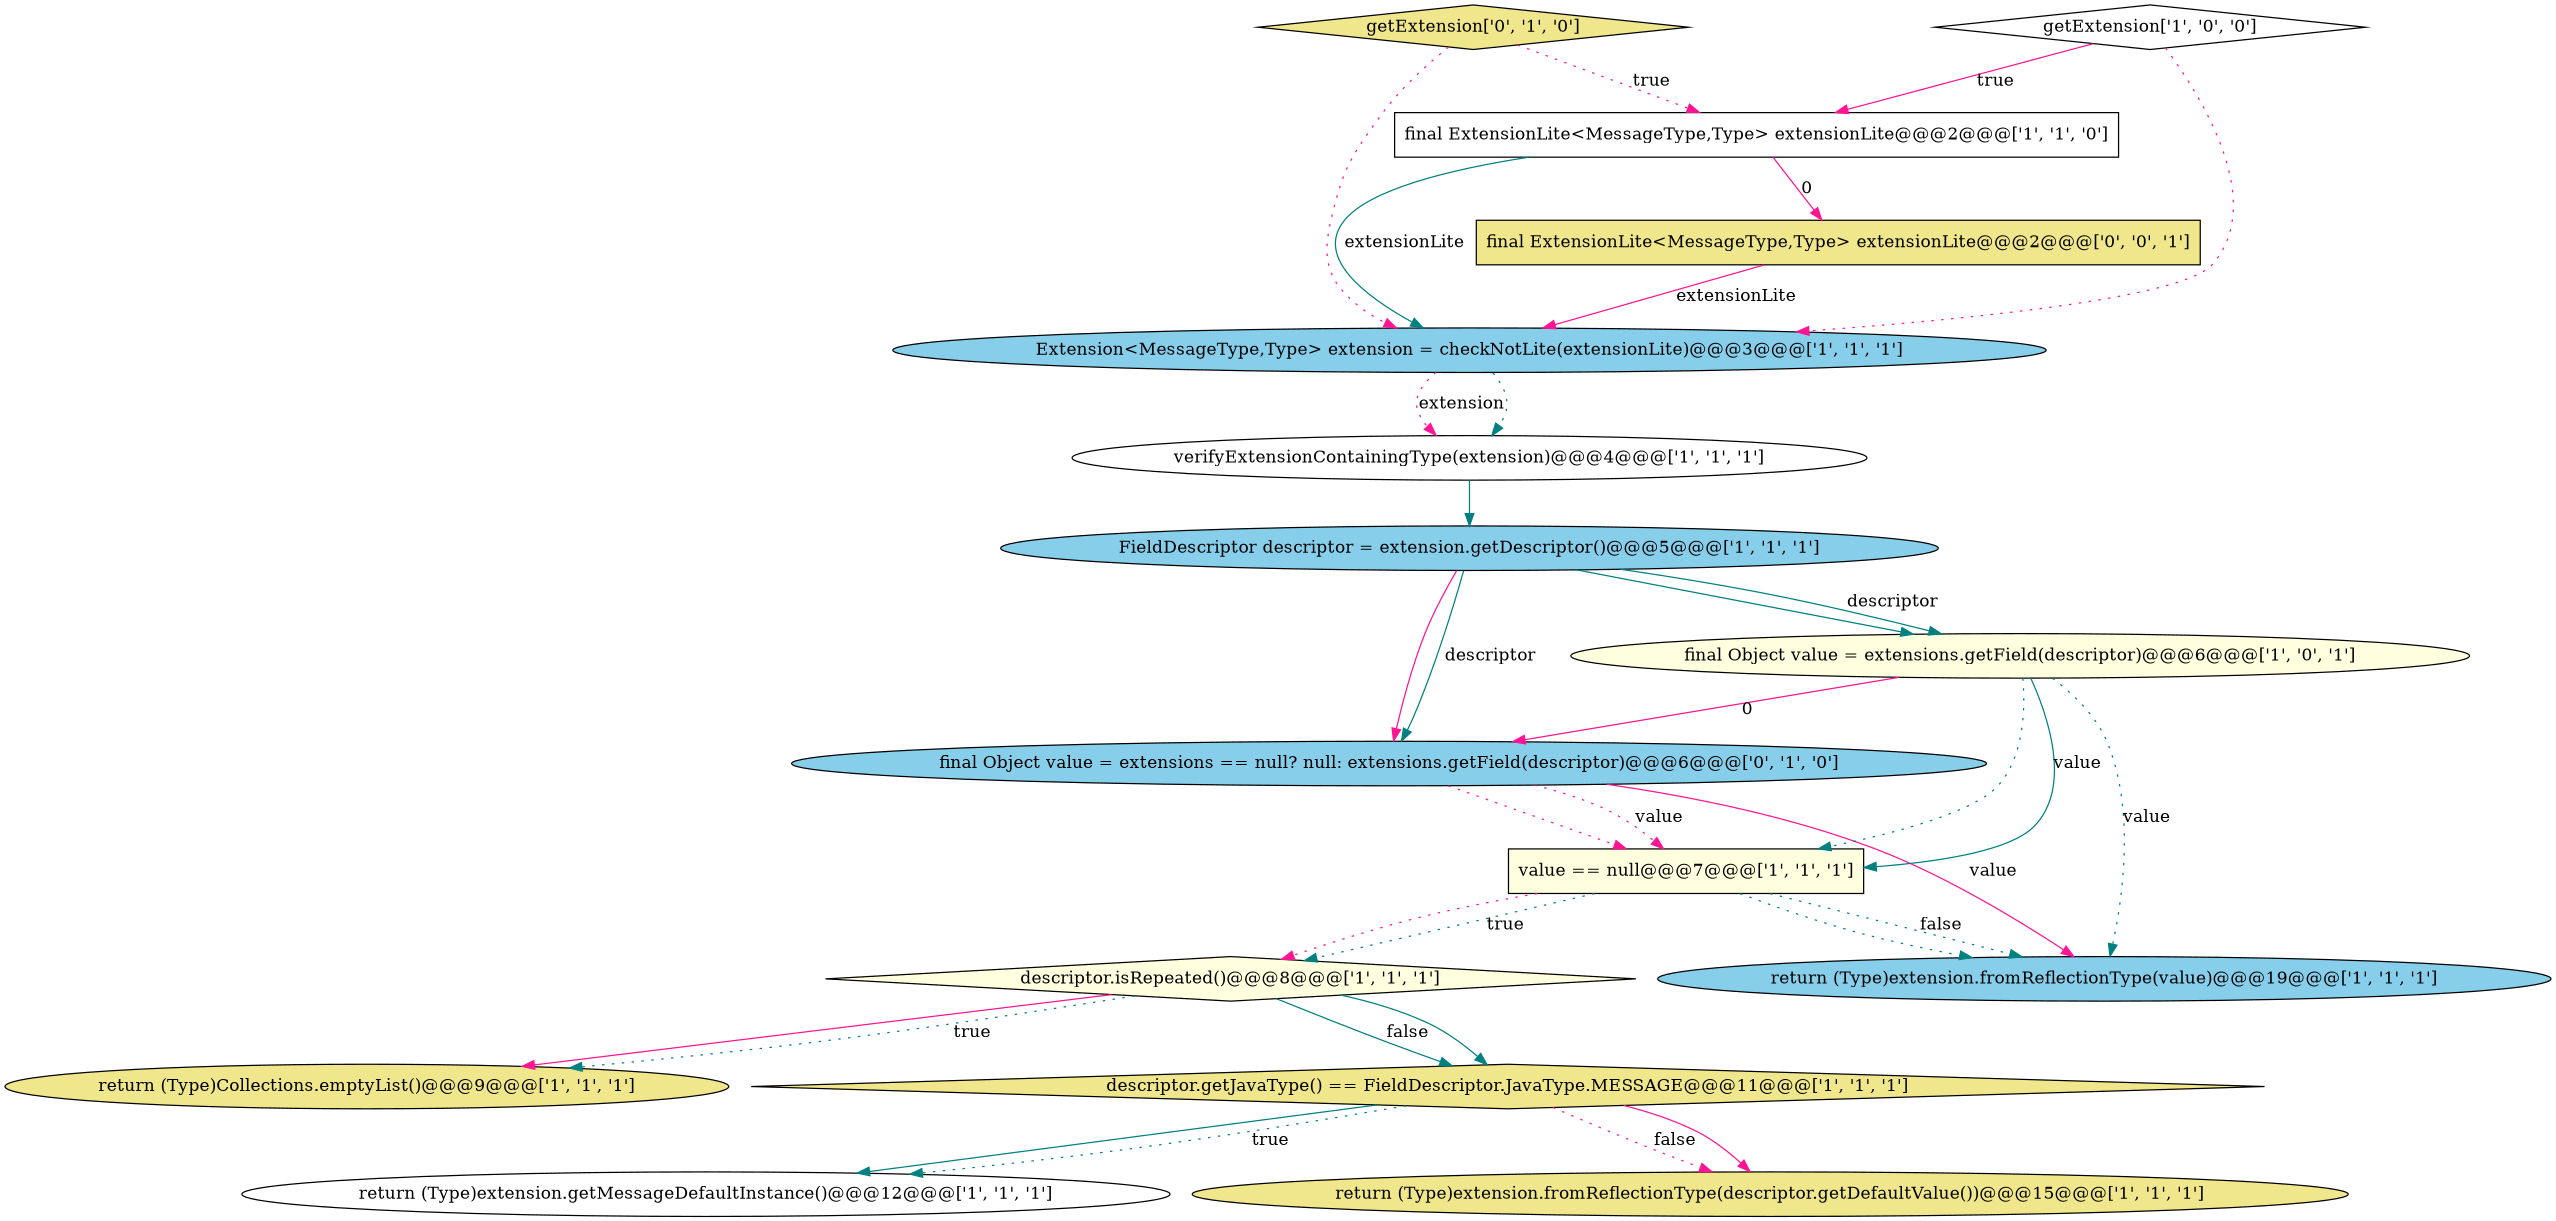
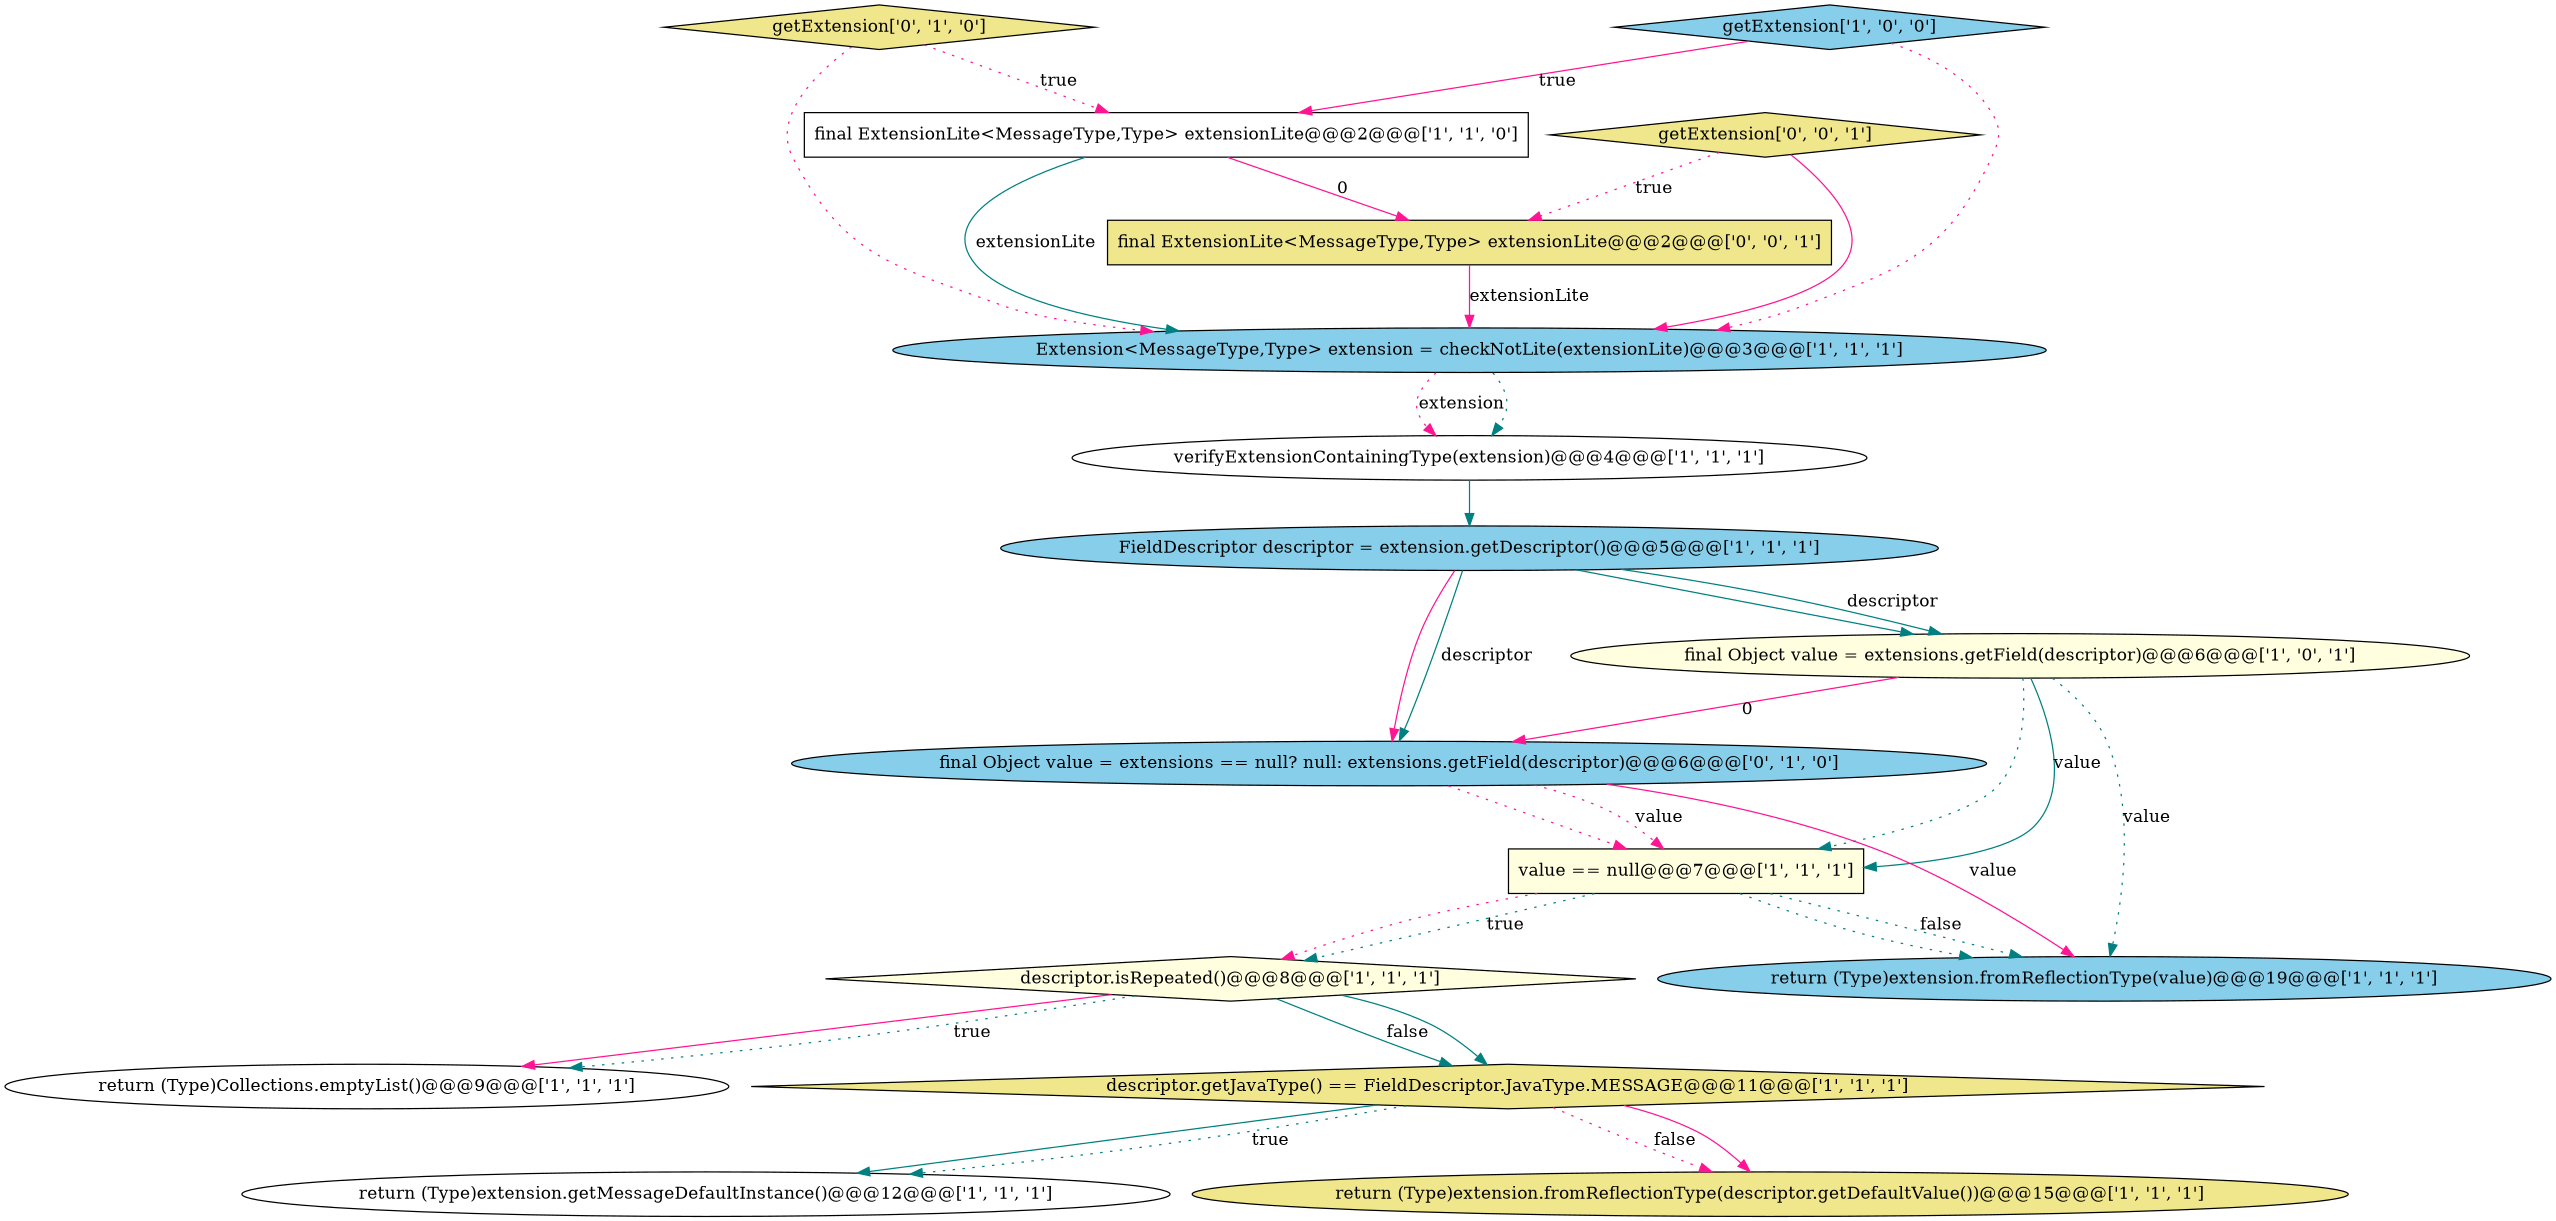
(2150, 27) -> (1830, 27)
none -> (1765, 135)
(367, 1087) -> (367, 1087)
